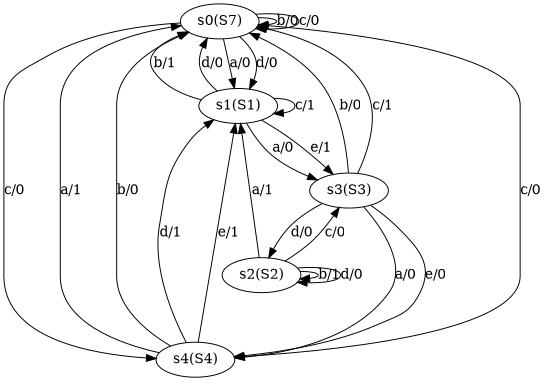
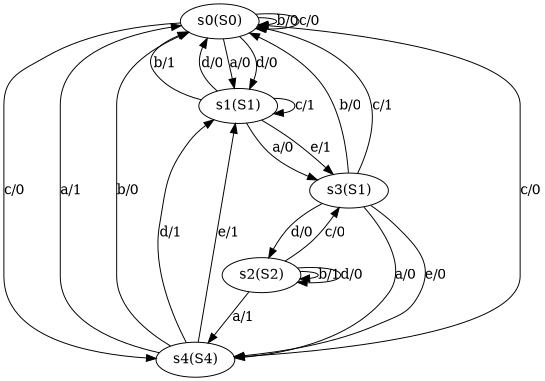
(220, 21) -> (220, 21)
(349, 191) -> (349, 191)
(251, 196) -> (232, 314)
